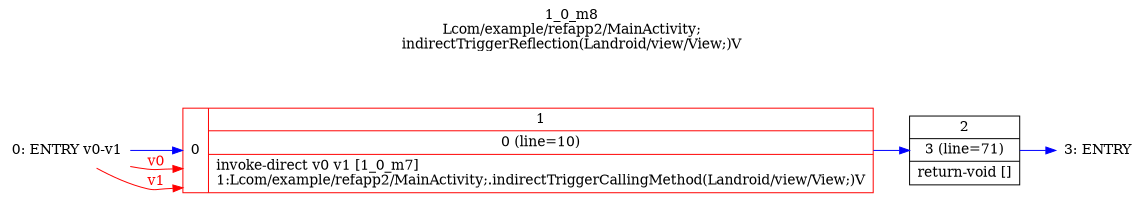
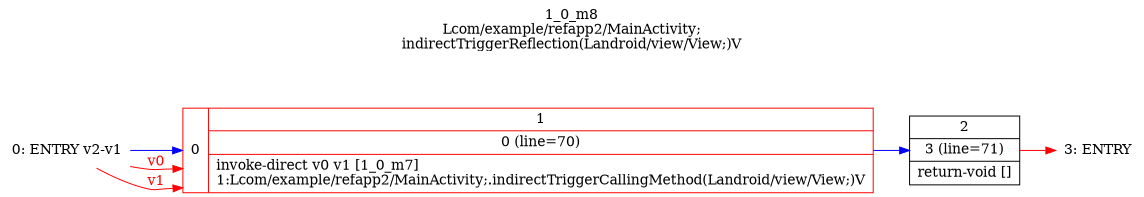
(541, 142) -> (541, 142)
(67, 150) -> (67, 150)
(1033, 150) -> (1033, 150)
